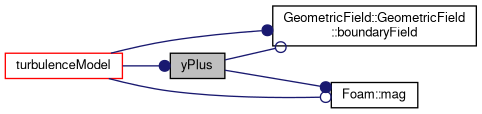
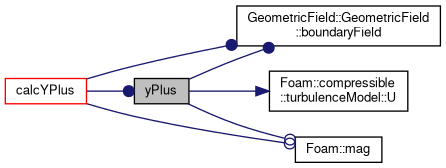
(250, 54) -> (226, 64)
(64, 66) -> (46, 91)
(273, 78) -> (235, 124)
none -> (339, 91)
